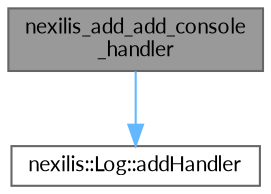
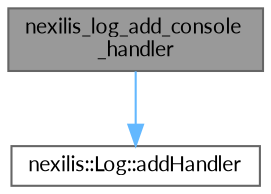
(136, 40) -> (136, 40)
